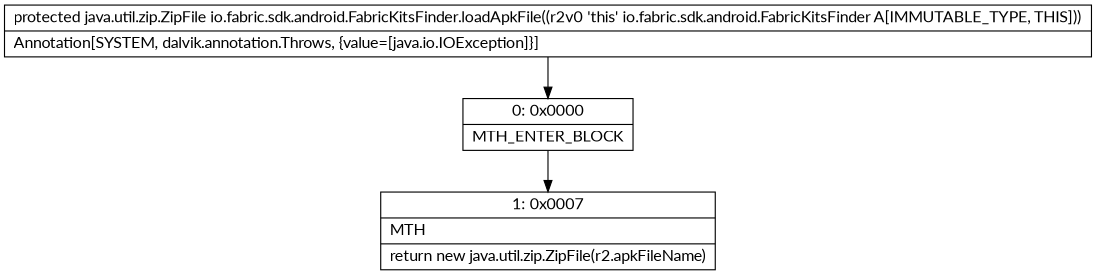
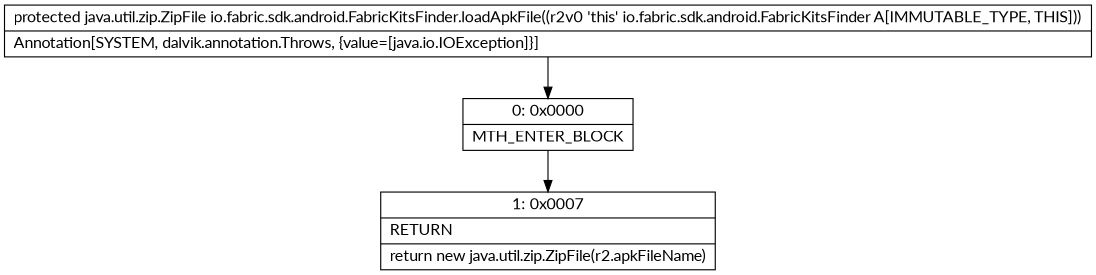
(408, 230) -> (421, 230)
